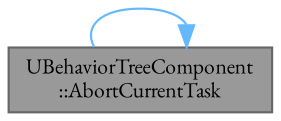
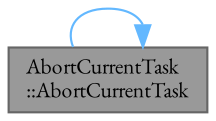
(140, 80) -> (108, 80)
